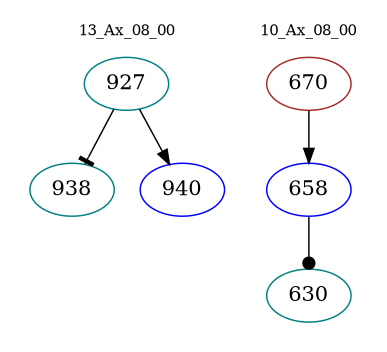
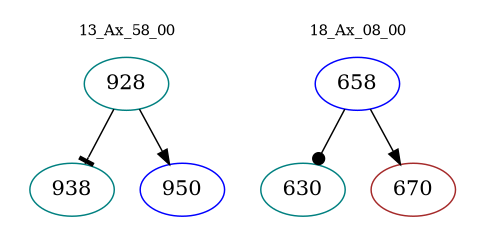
(127, 32) -> (127, 32)
(309, 32) -> (358, 32)
(126, 84) -> (126, 84)
(309, 130) -> (382, 130)
(182, 190) -> (182, 190)
